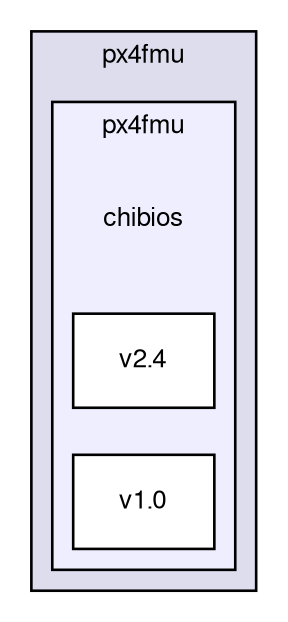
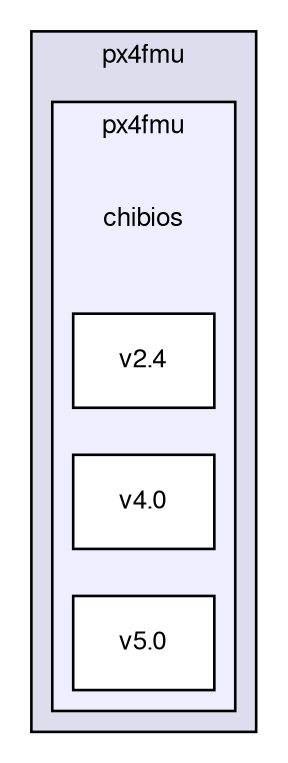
(144, 502) -> (144, 502)
none -> (144, 643)
